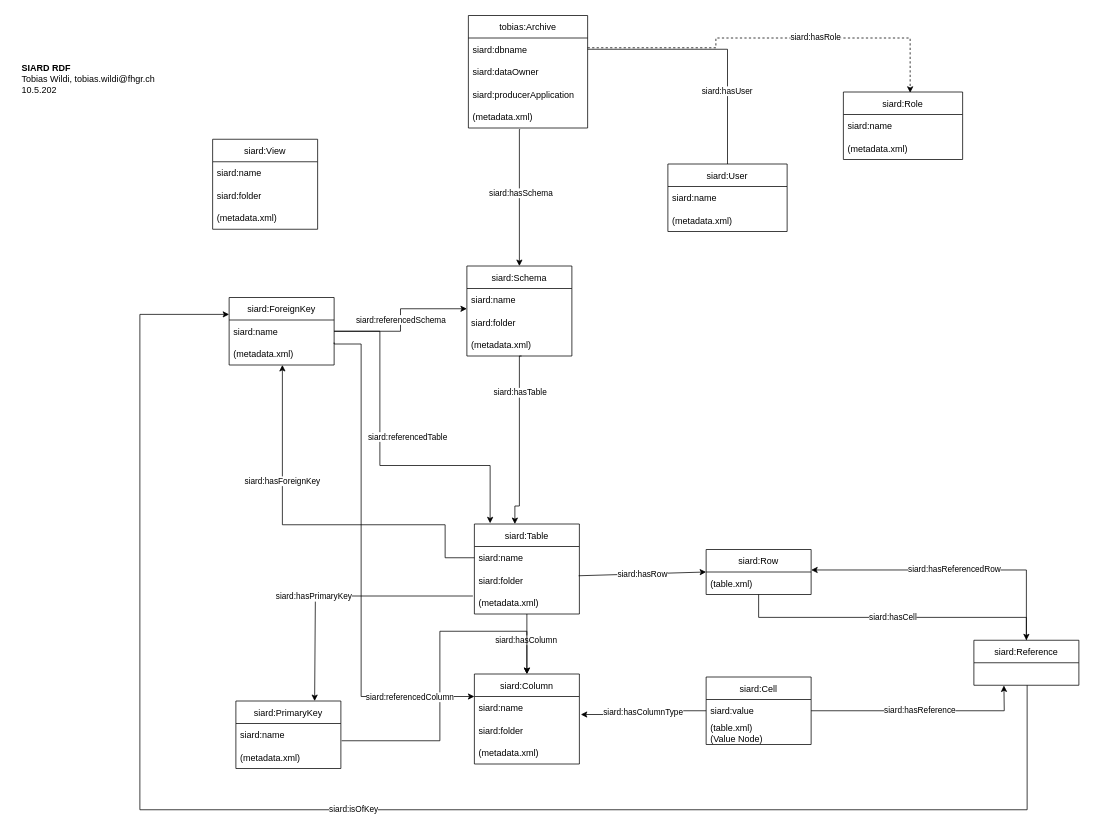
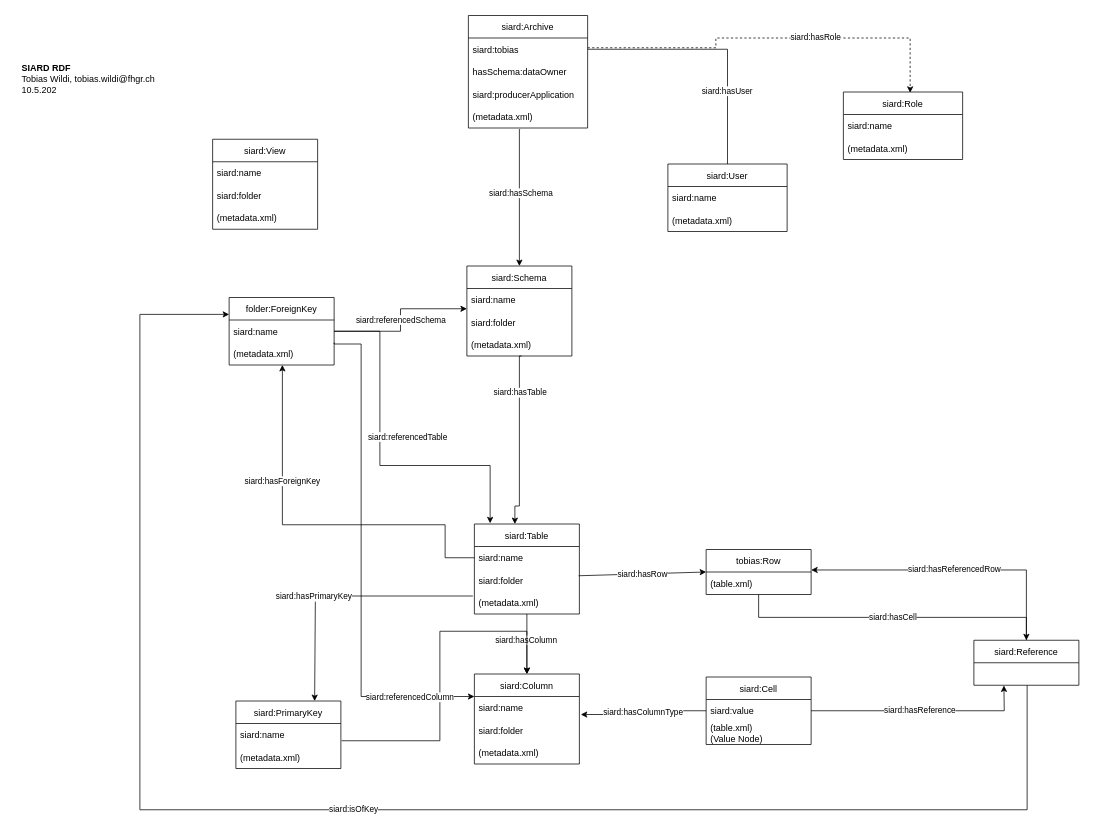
(528, 27) -> (528, 27)
(500, 50) -> (499, 50)
(508, 72) -> (519, 72)
(281, 309) -> (281, 309)
(758, 561) -> (758, 561)
